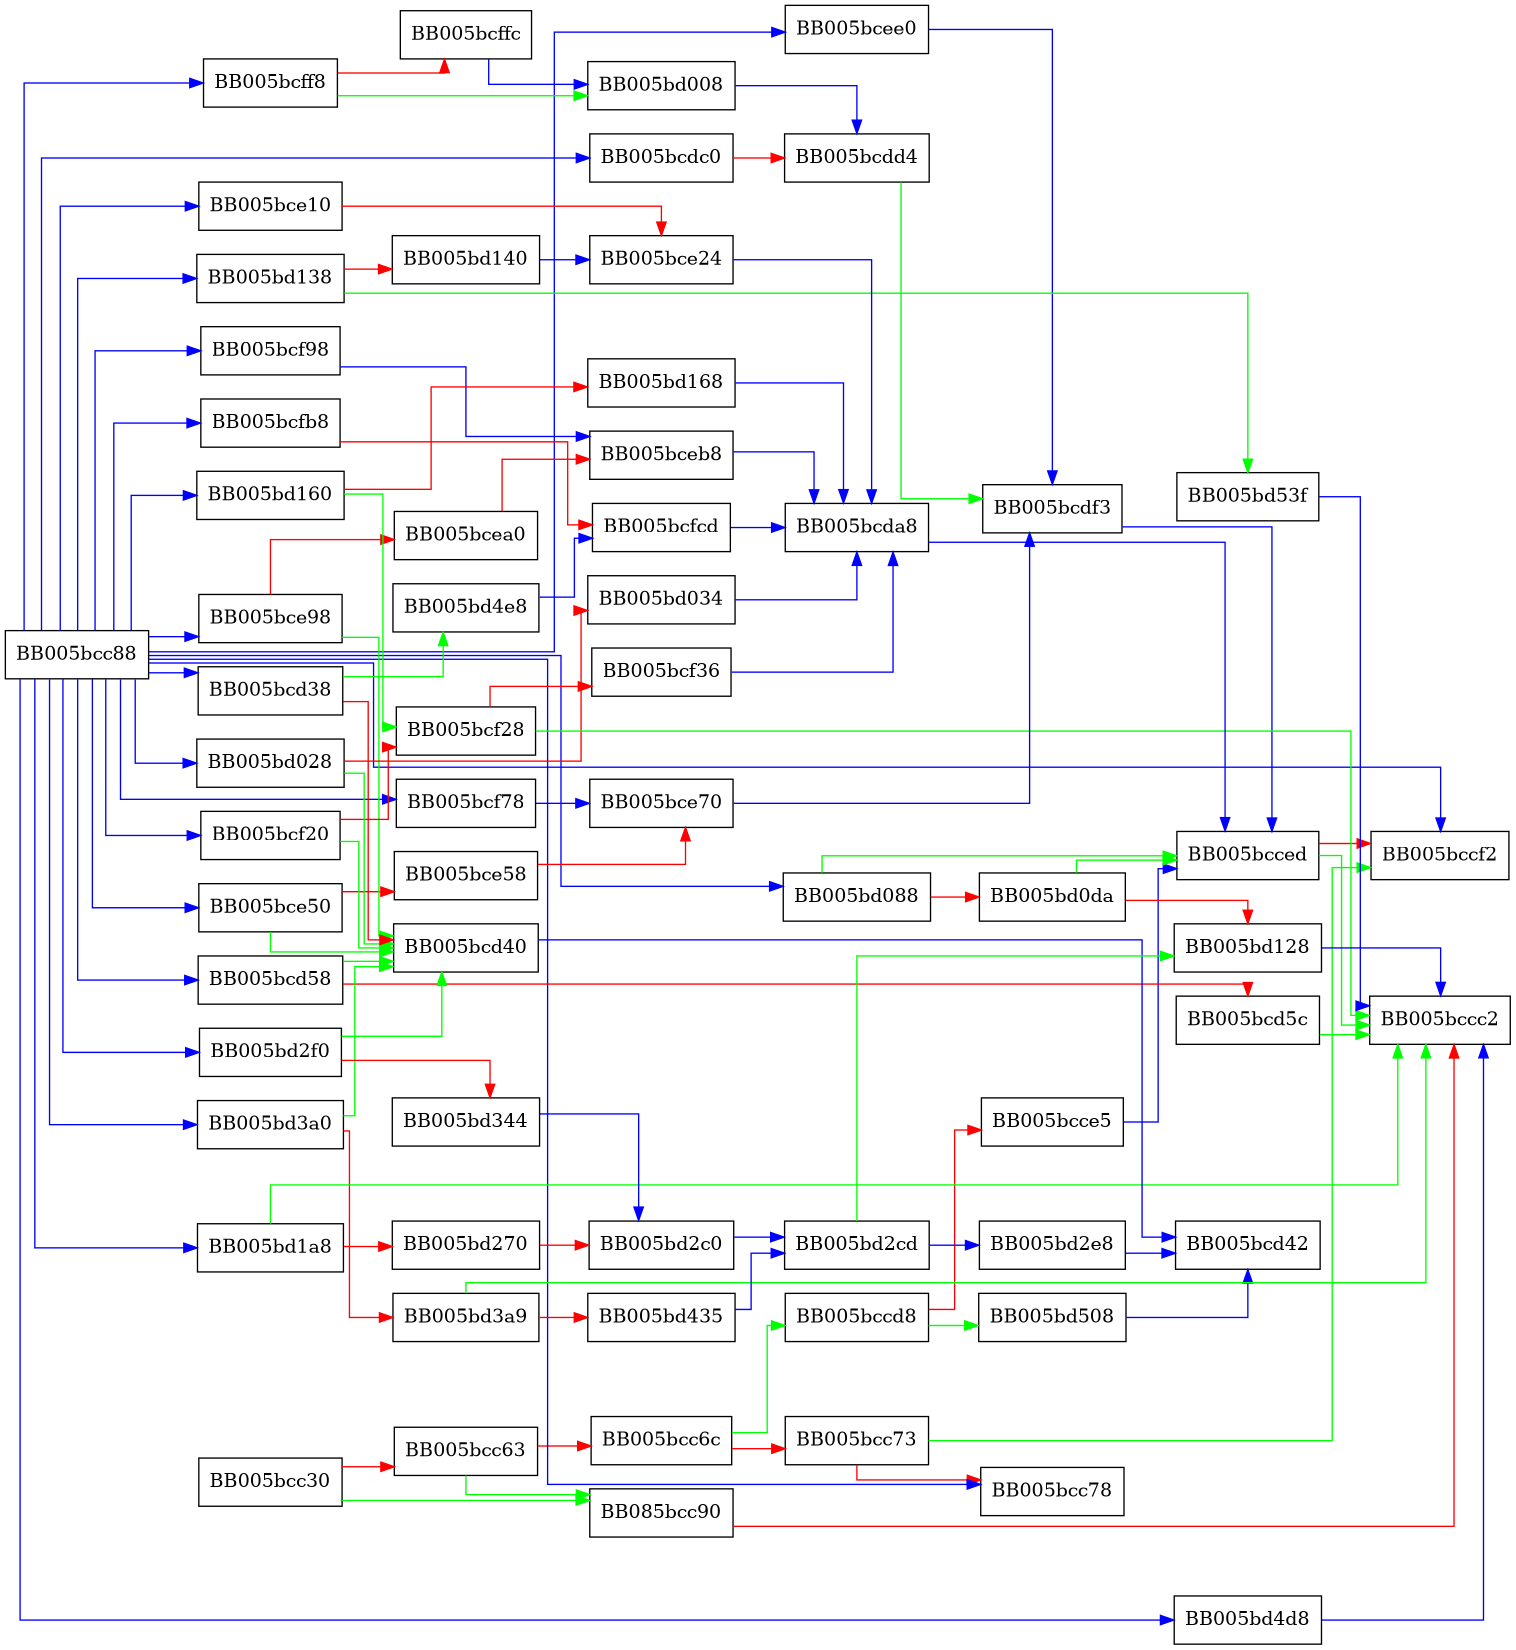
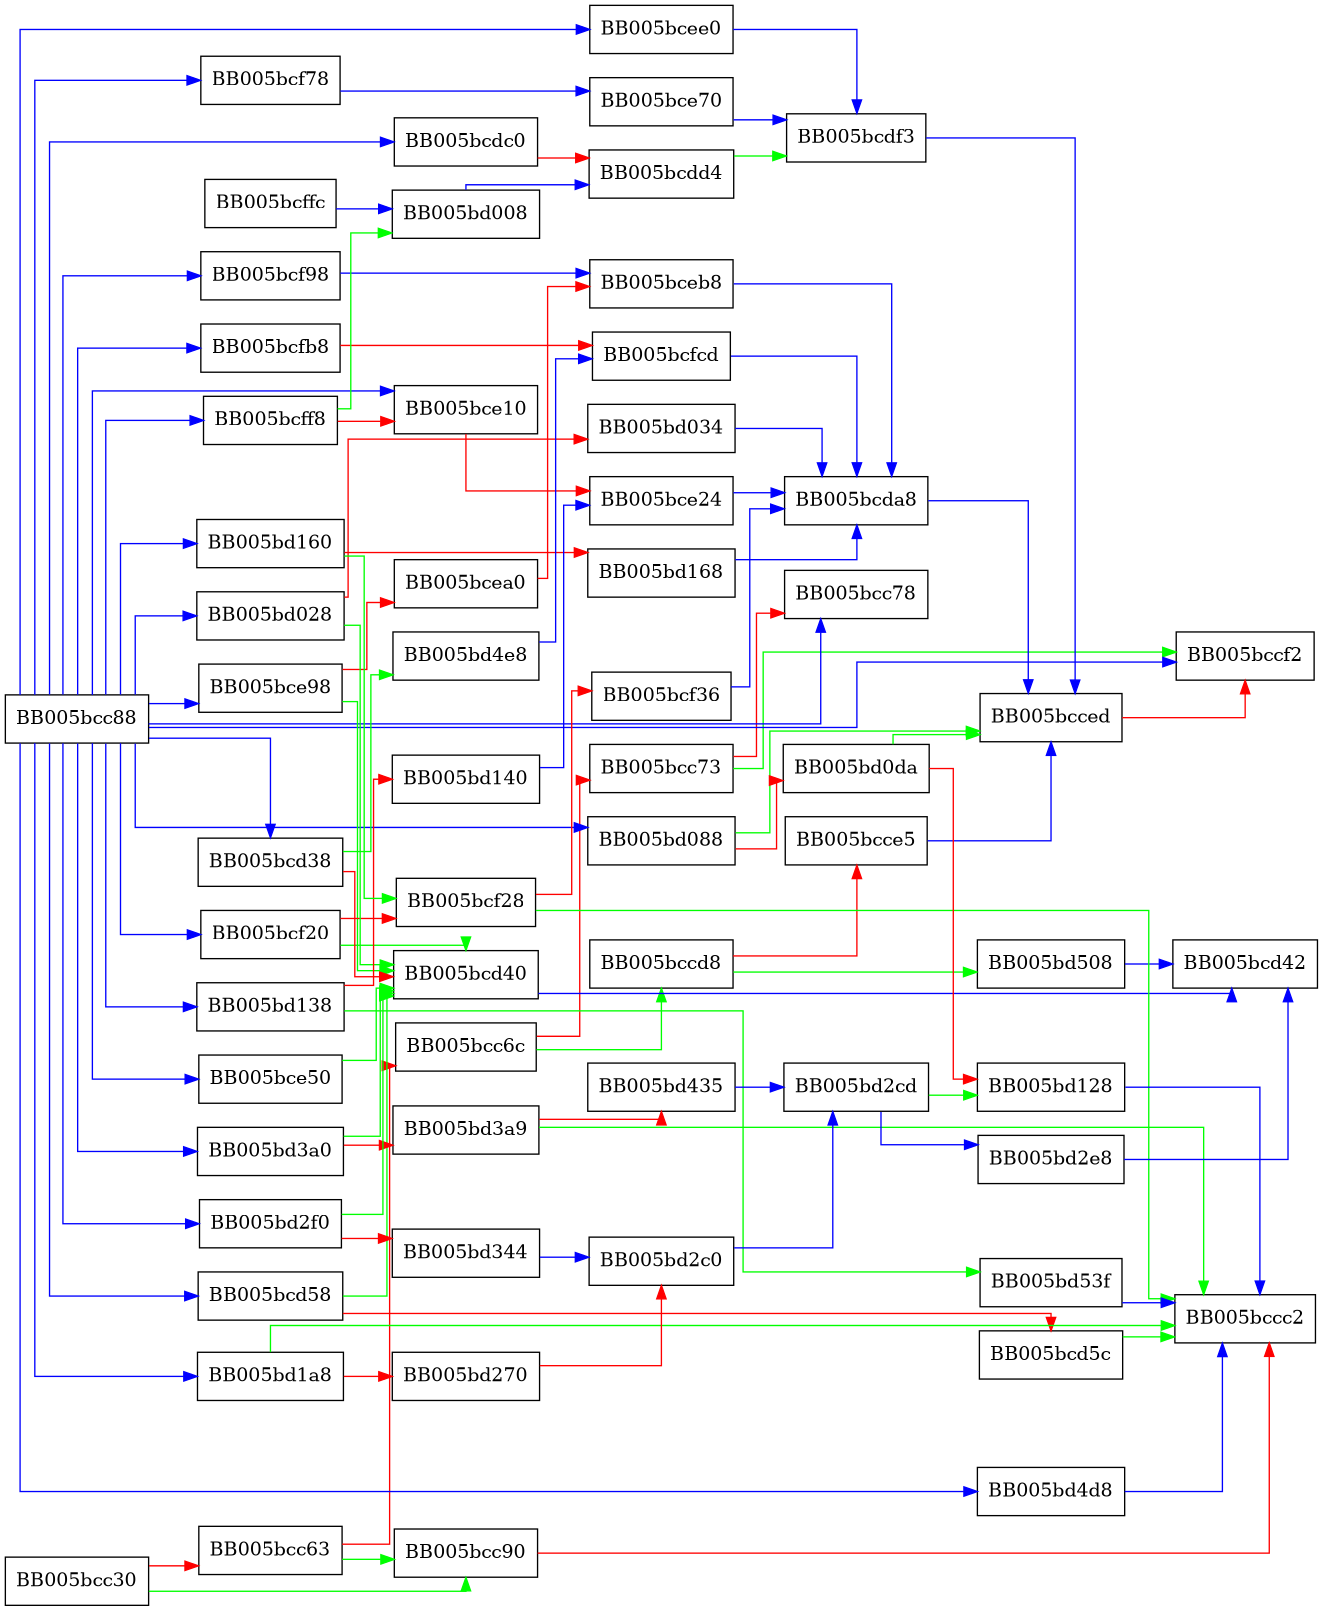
(392, 73) -> (359, 421)
(466, 876) -> none
(1342, 936) -> none
(661, 1513) -> (466, 1553)
